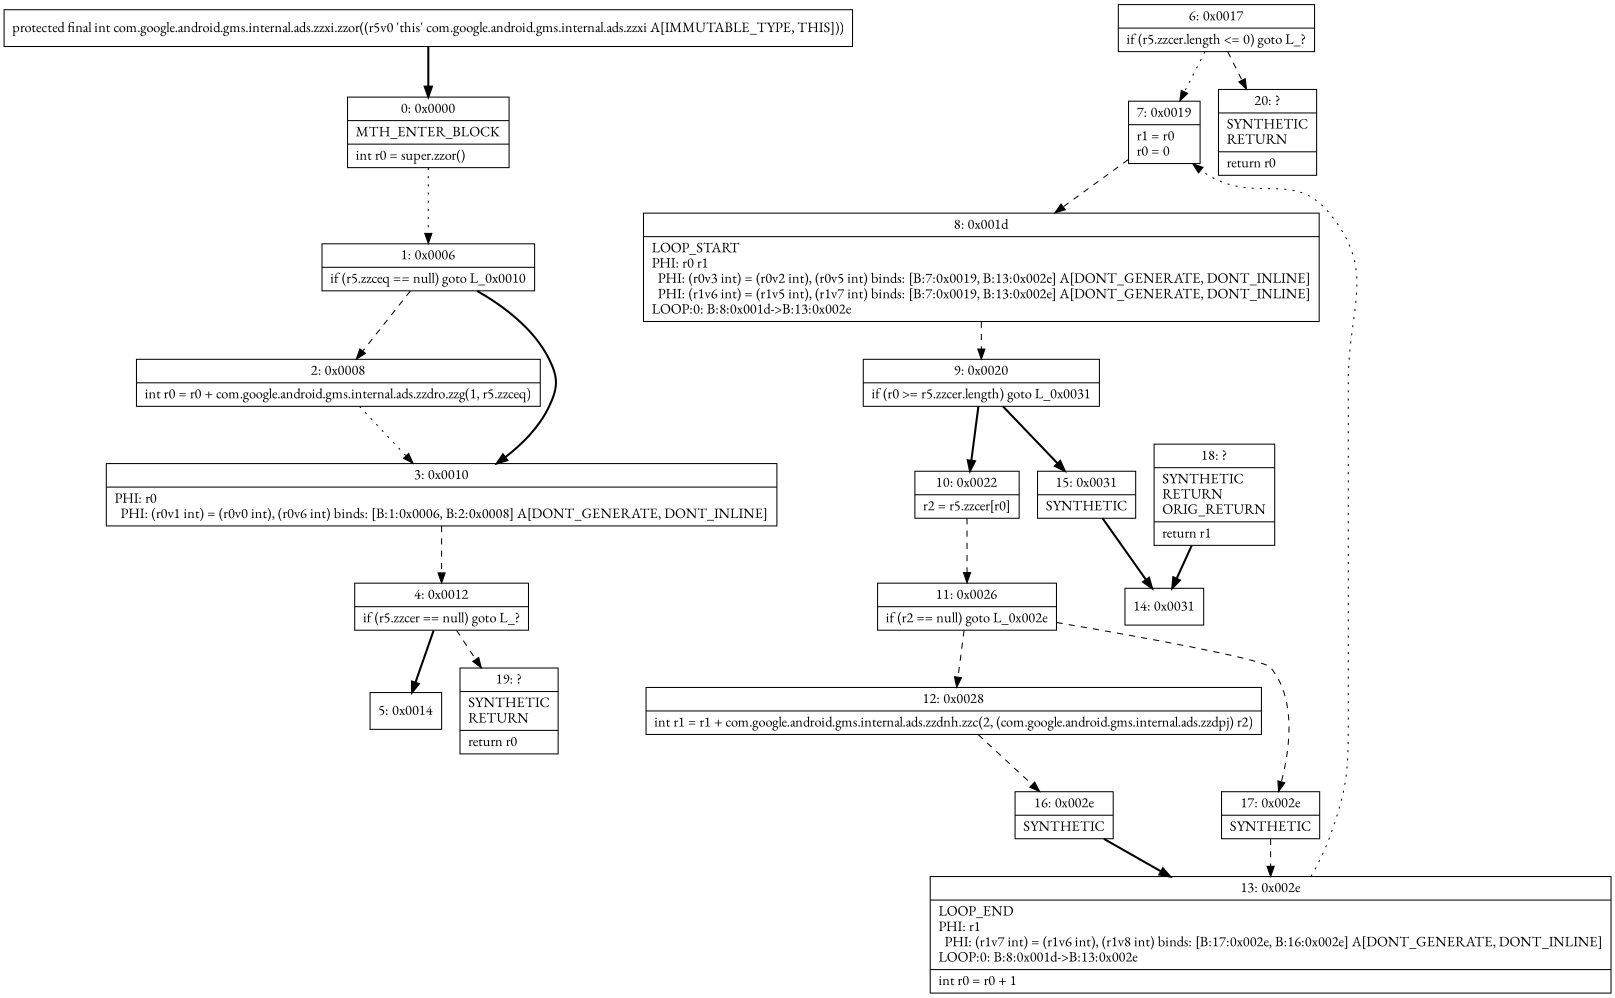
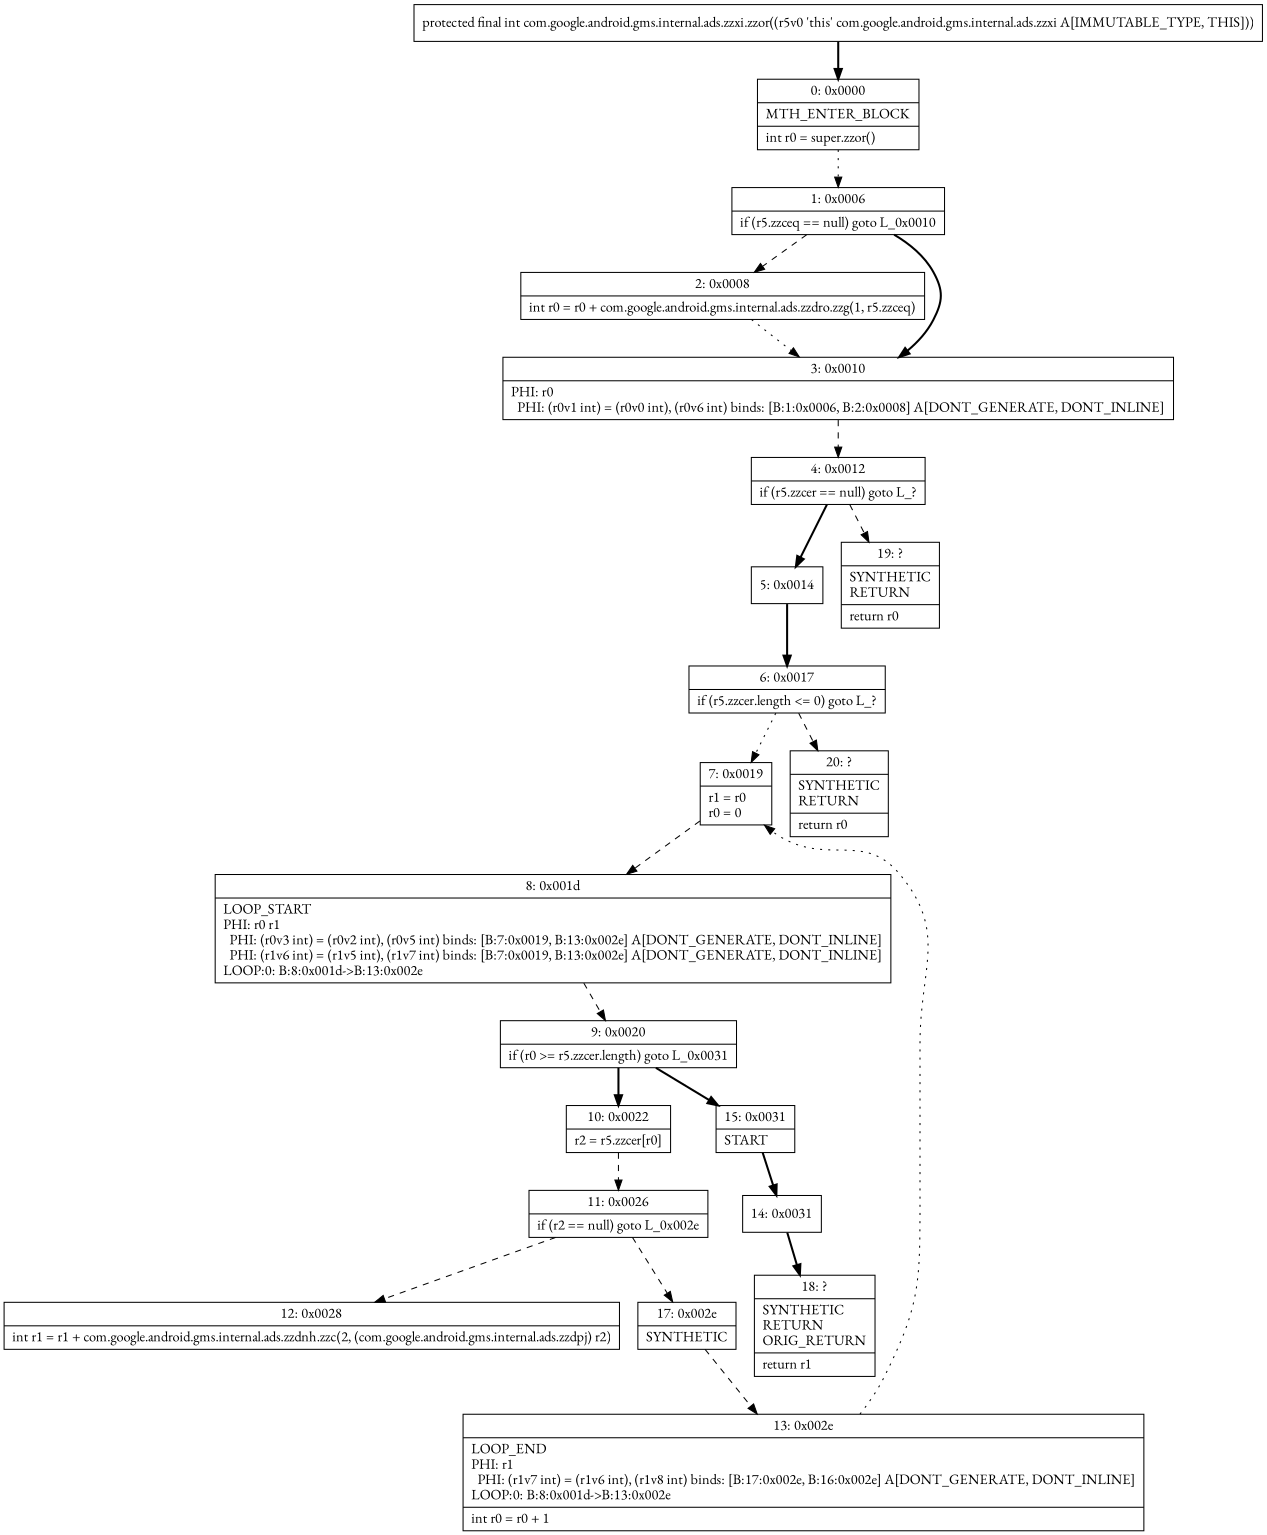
(1087, 506) -> (746, 1140)
(1184, 562) -> (792, 1249)
none -> (787, 630)
(1064, 815) -> none
